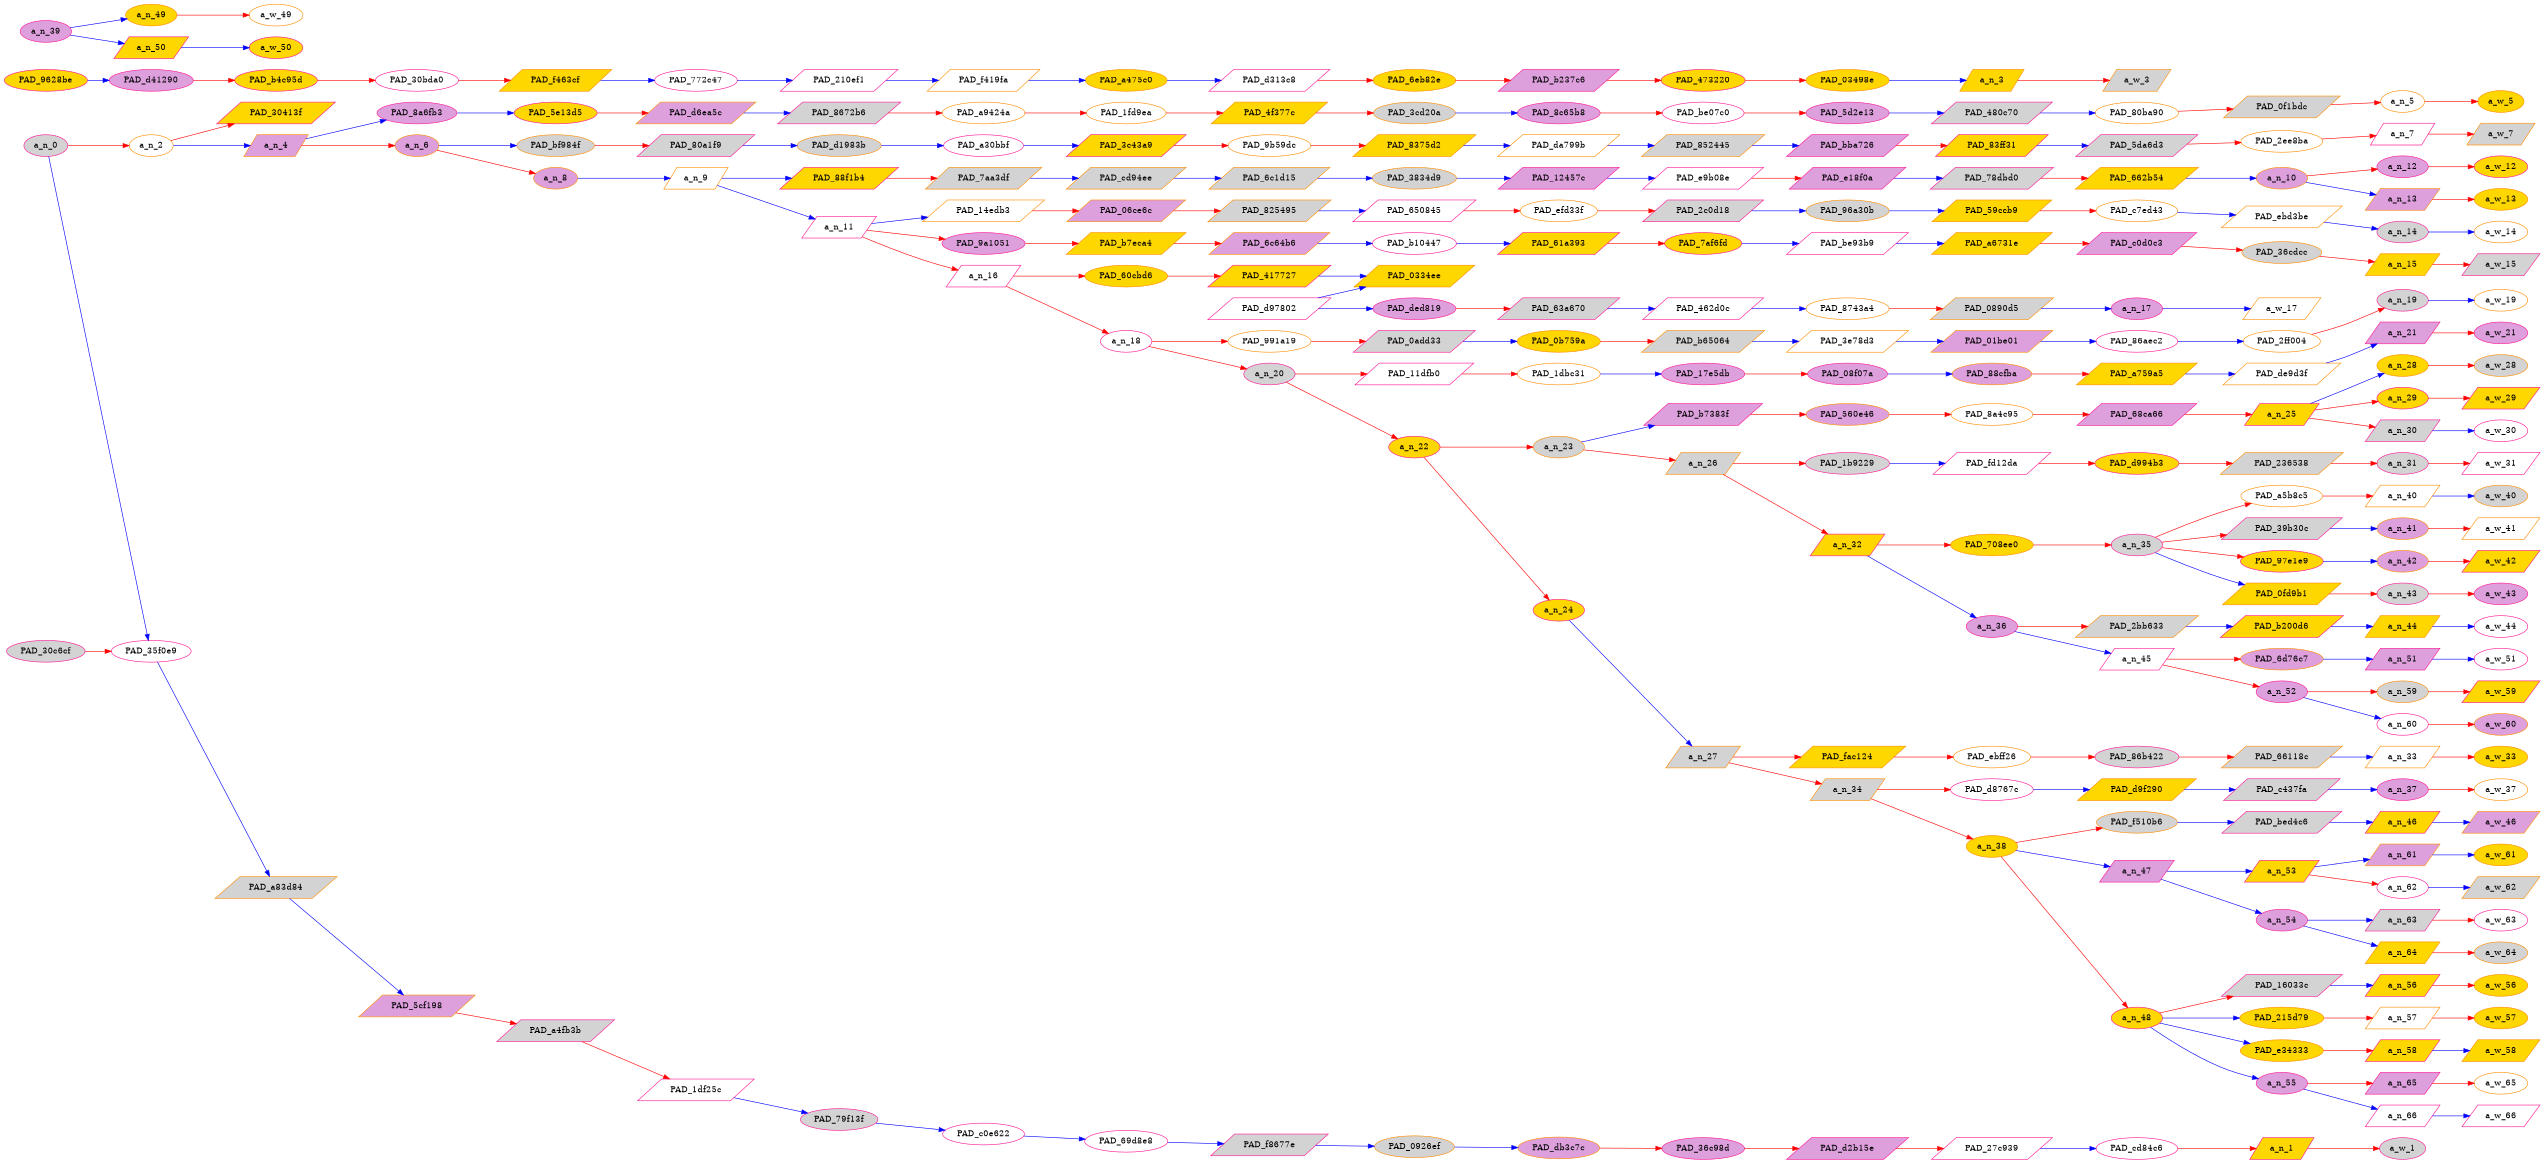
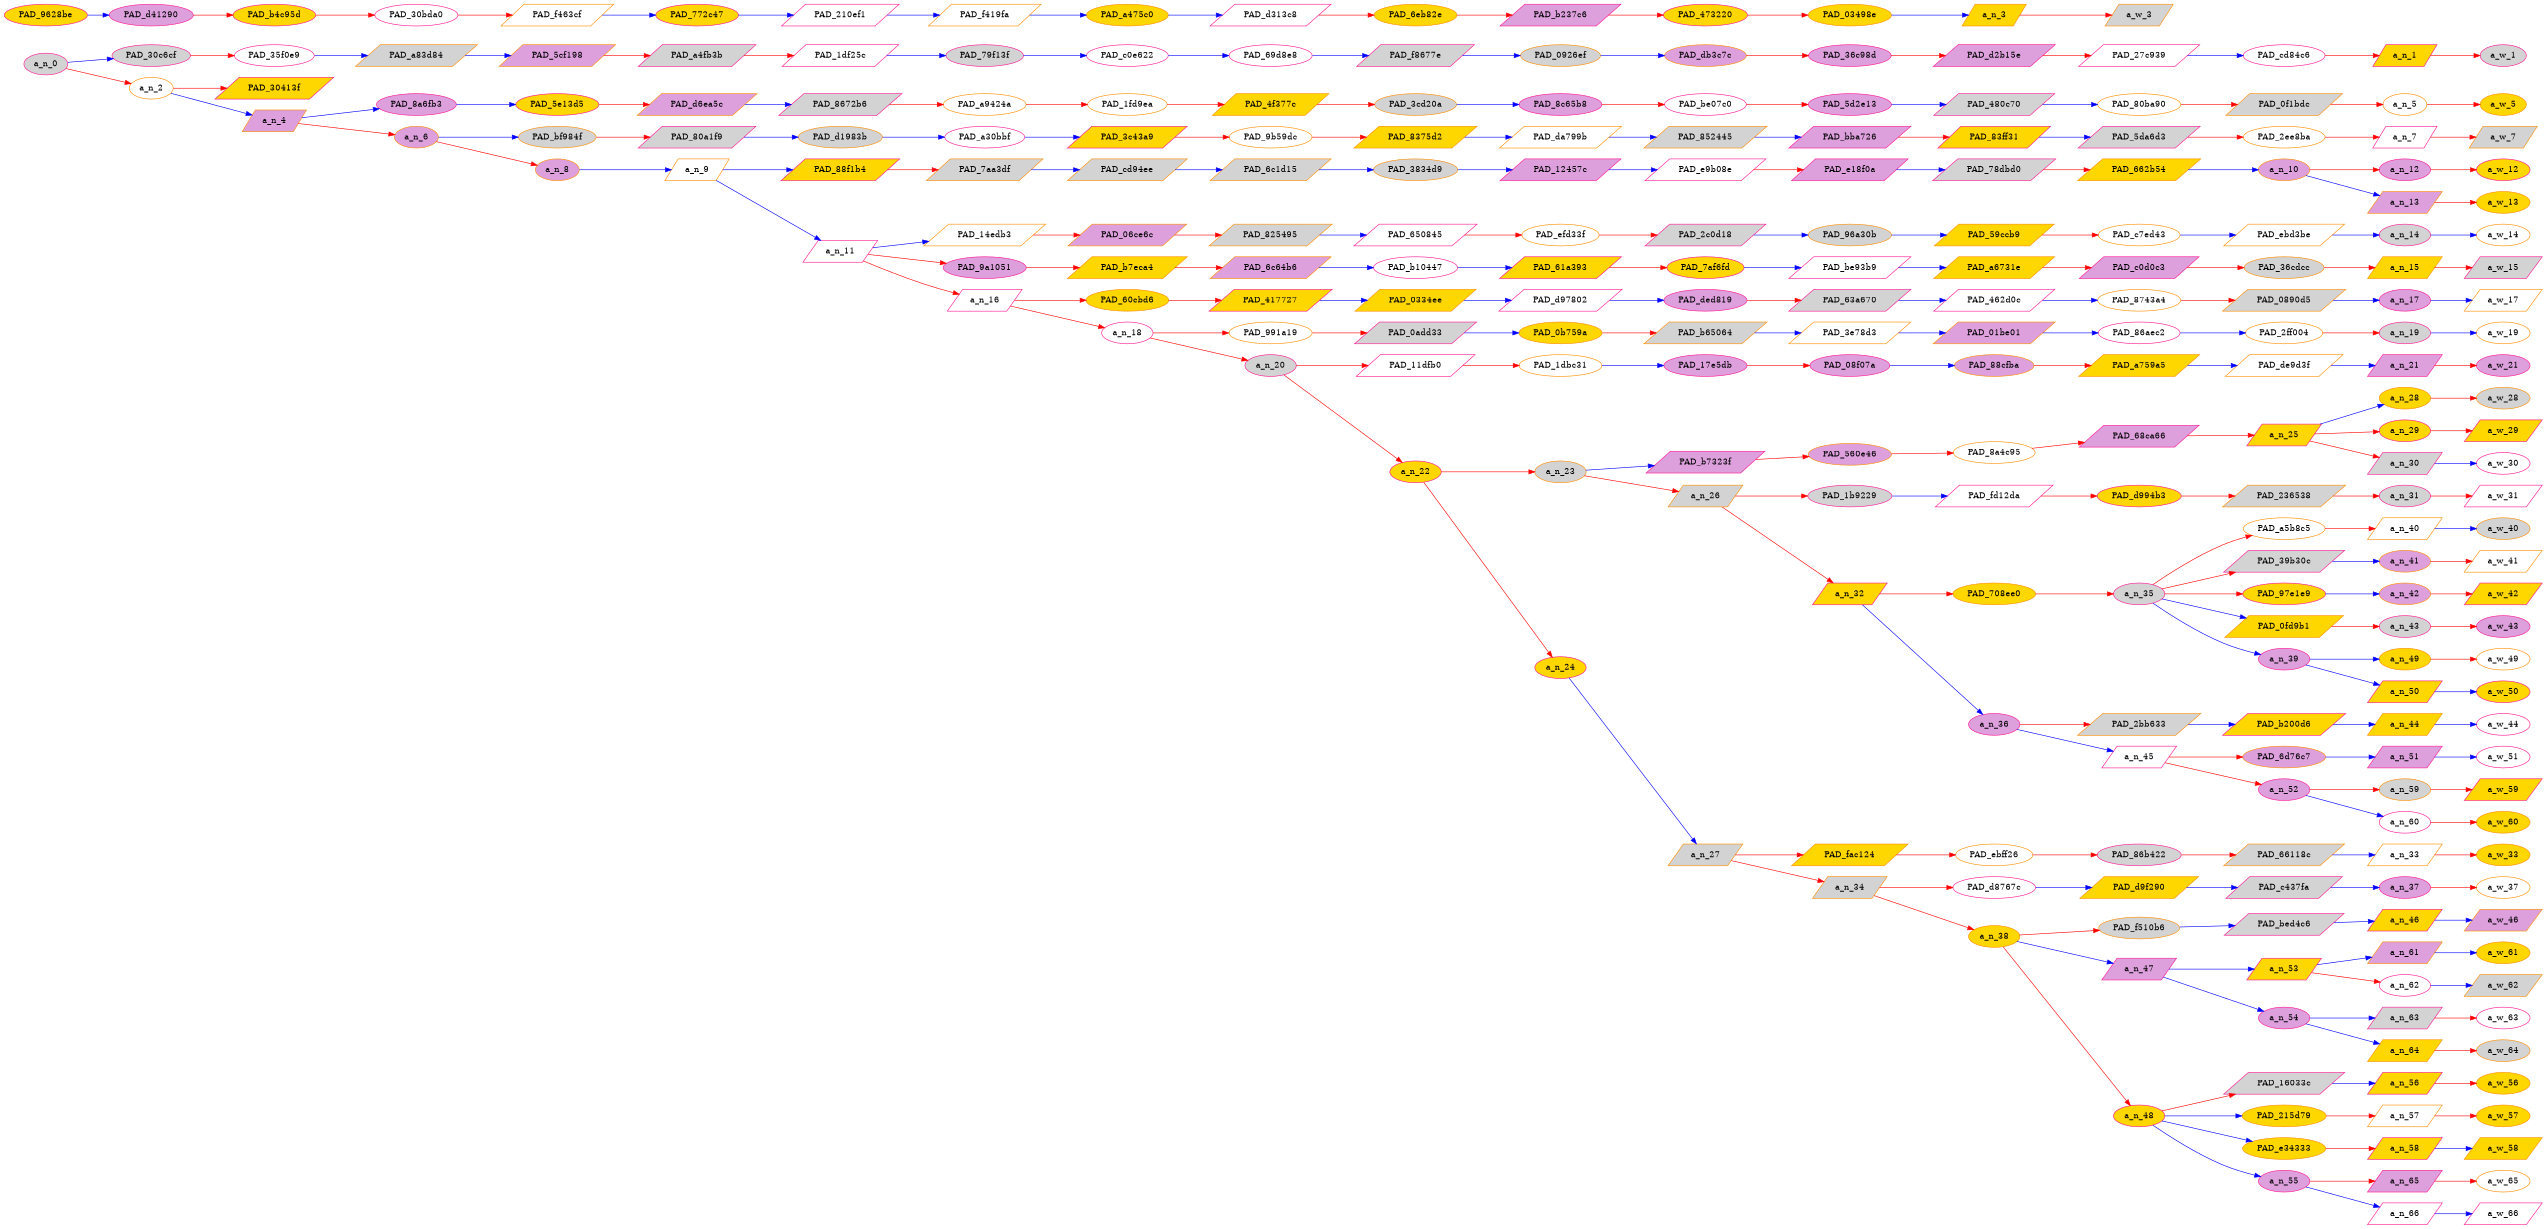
(556, 80) -> (557, 15)
(696, 80) -> (697, 15)
(1339, 293) -> (1484, 300)
(98, 395) -> (87, 61)
(1703, 414) -> (1705, 462)
none -> (2202, 633)
(2501, 724) -> (2503, 822)
